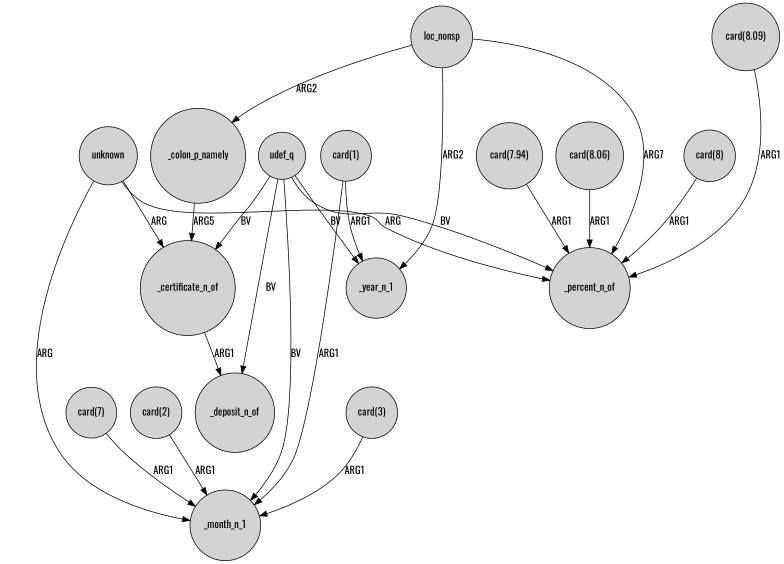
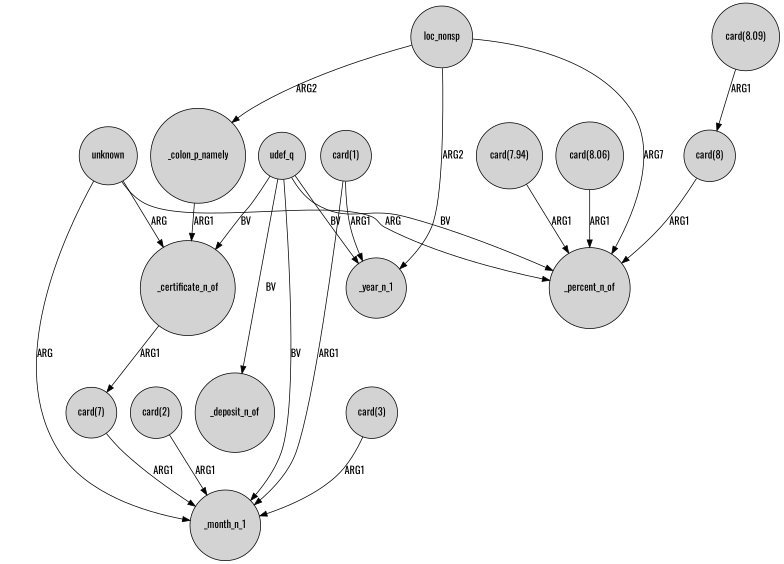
(744, 200) -> (727, 96)
(204, 222) -> (204, 222)
(211, 350) -> (135, 356)
